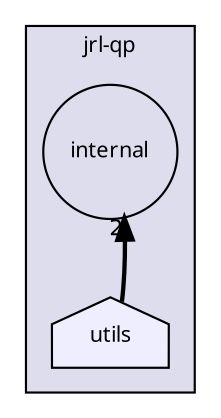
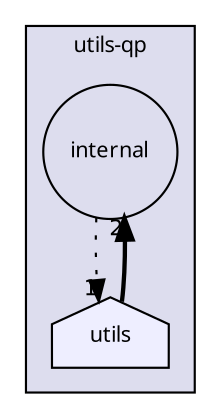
(110, 47) -> (110, 47)
none -> (96, 249)
